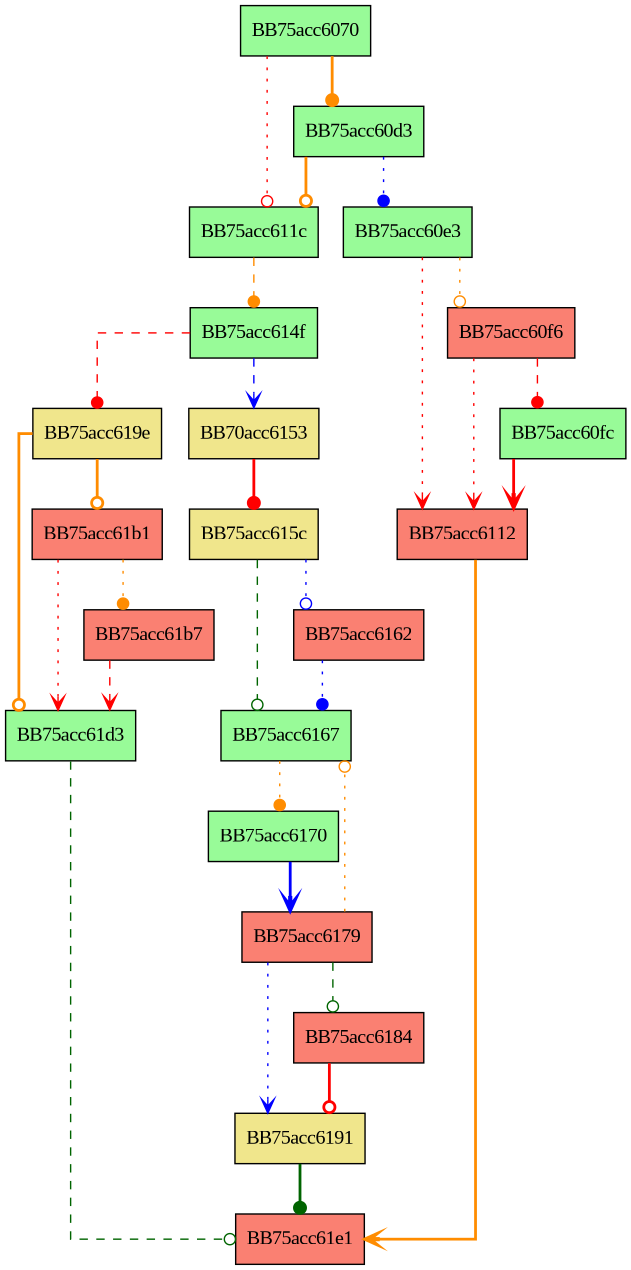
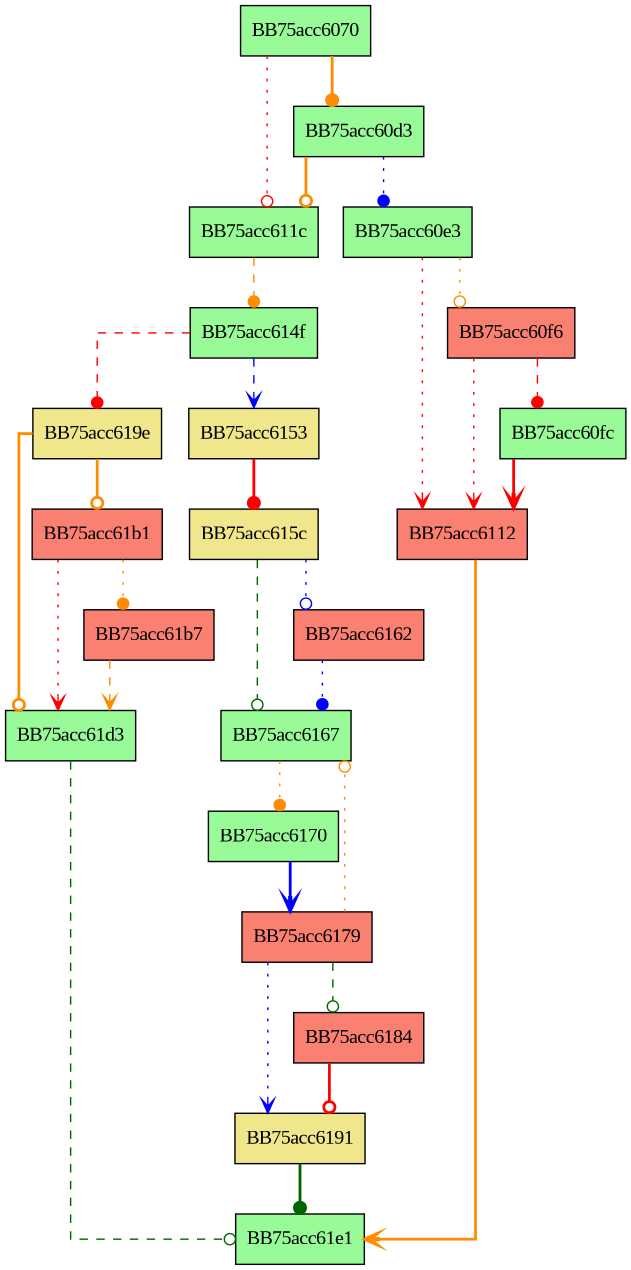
(254, 434) -> (254, 434)
(110, 678) -> (110, 678)
(300, 1239) -> (300, 1239)
